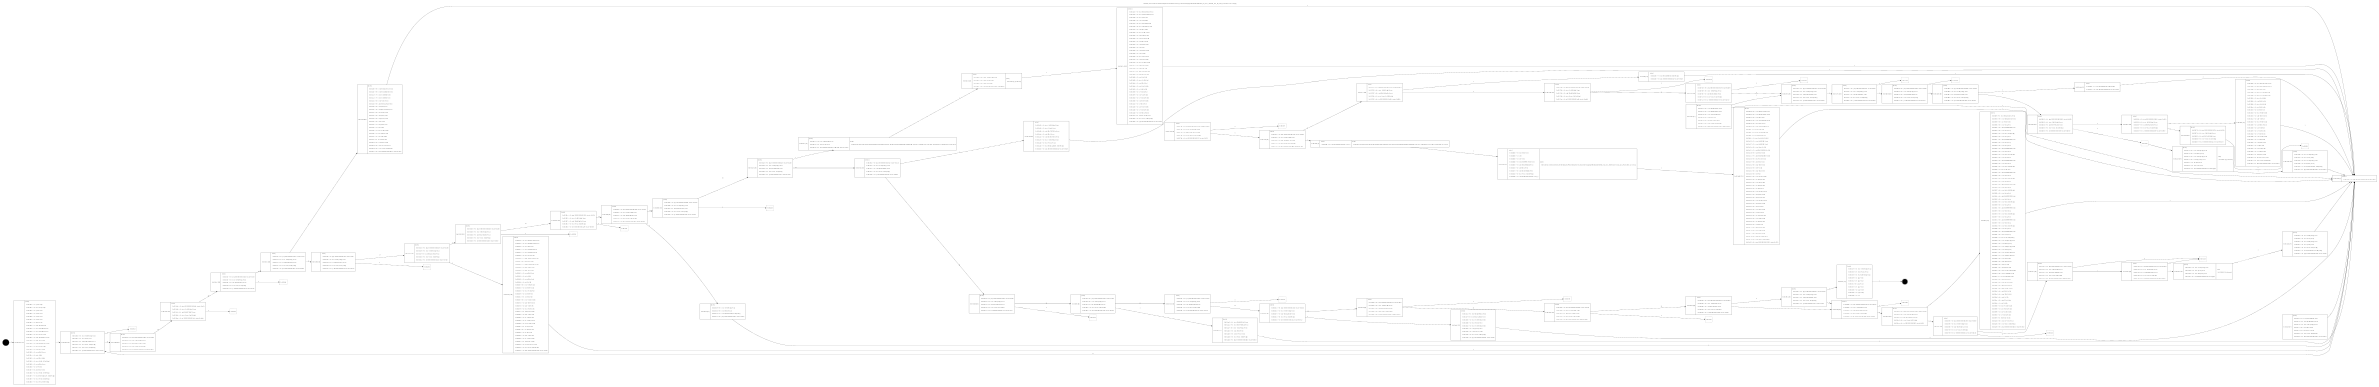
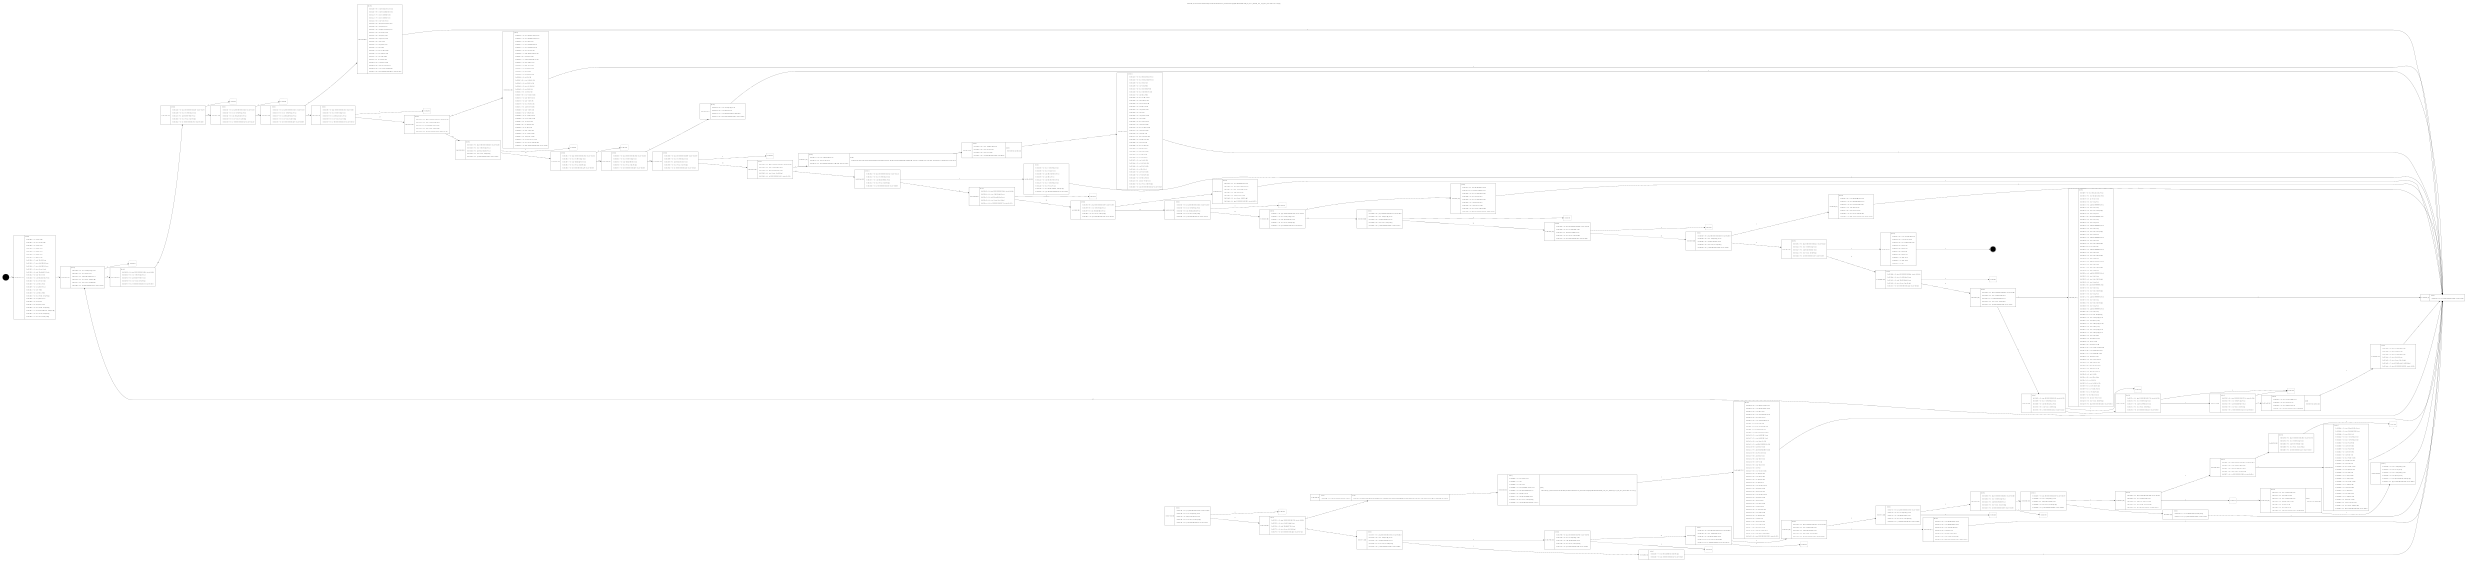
(1756, 99) -> (1875, 530)
(1781, 309) -> (1780, 224)
